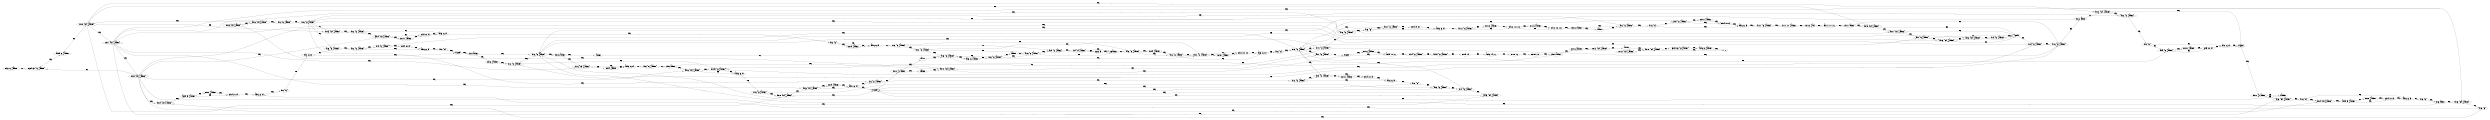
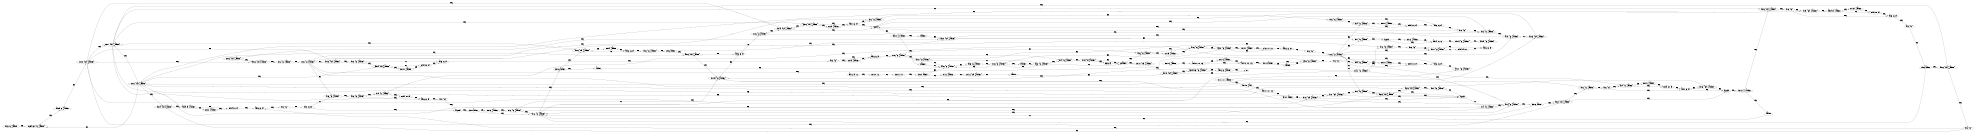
(1776, 26) -> (1344, 76)
(1465, 29) -> none
(1465, 55) -> none
none -> (1130, 64)
none -> (1707, 87)
